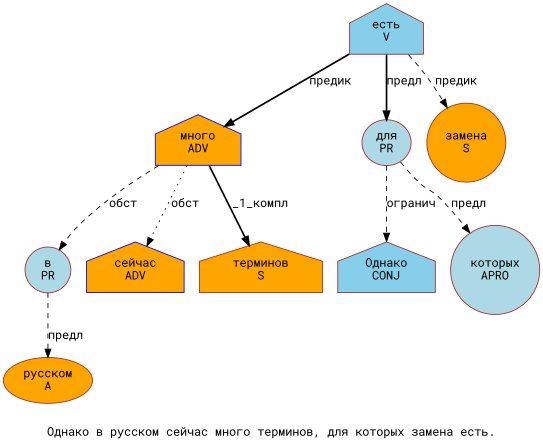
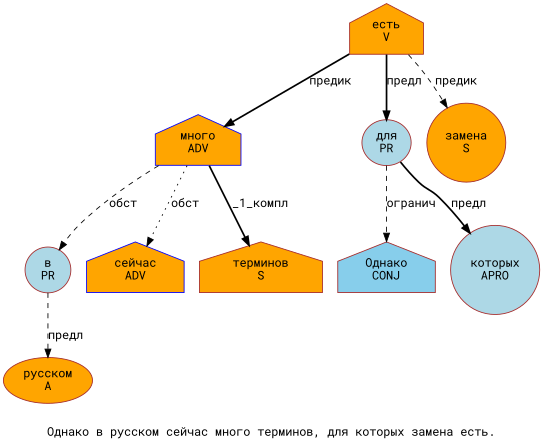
(387, 32) -> (387, 32)
(434, 193) -> (434, 193)
